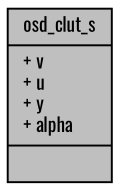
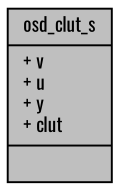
(48, 126) -> (43, 126)
